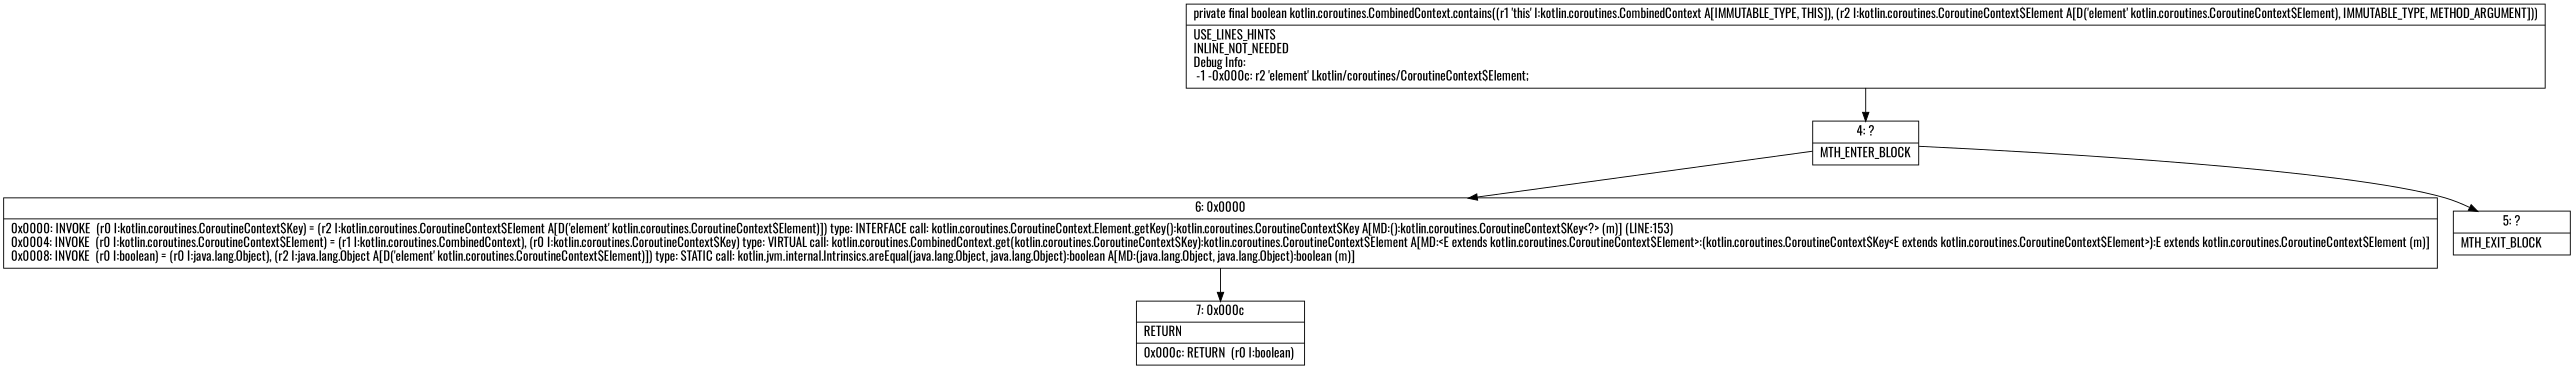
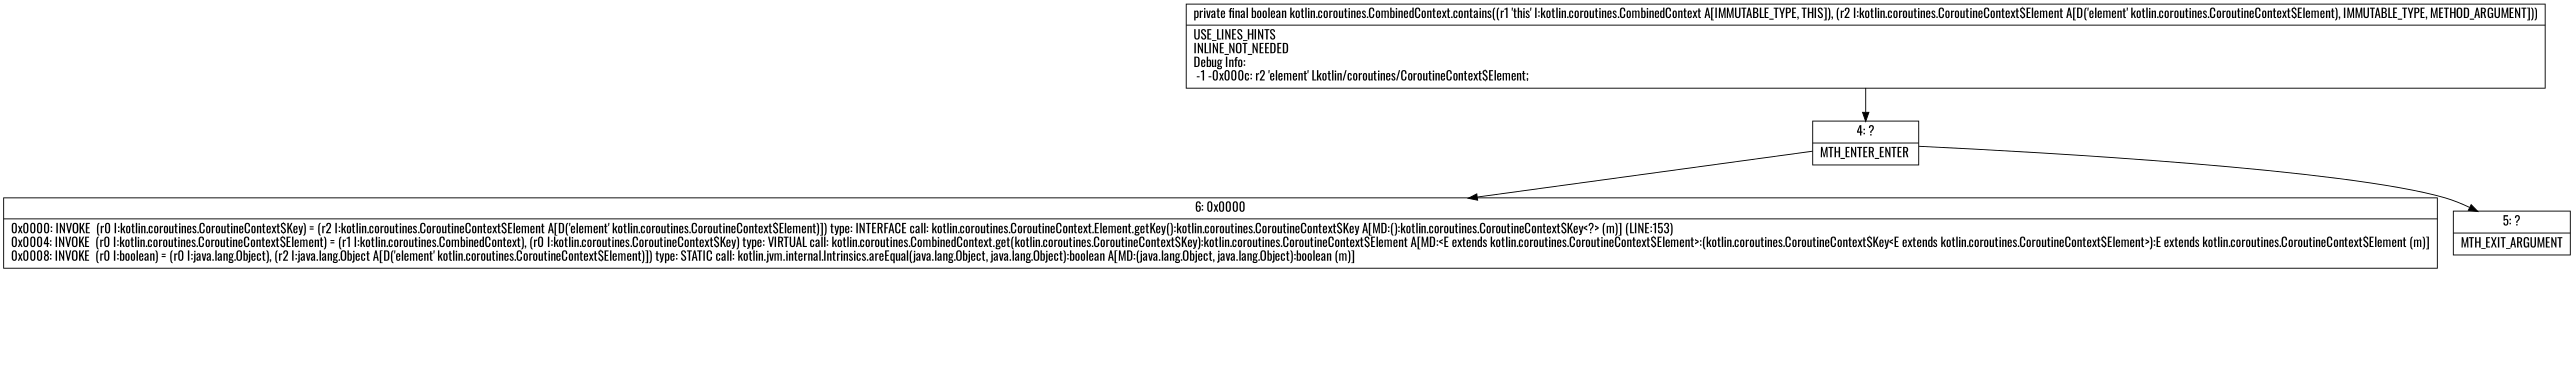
(1866, 154) -> (1865, 154)
(2501, 244) -> (2512, 244)
(1220, 333) -> none
